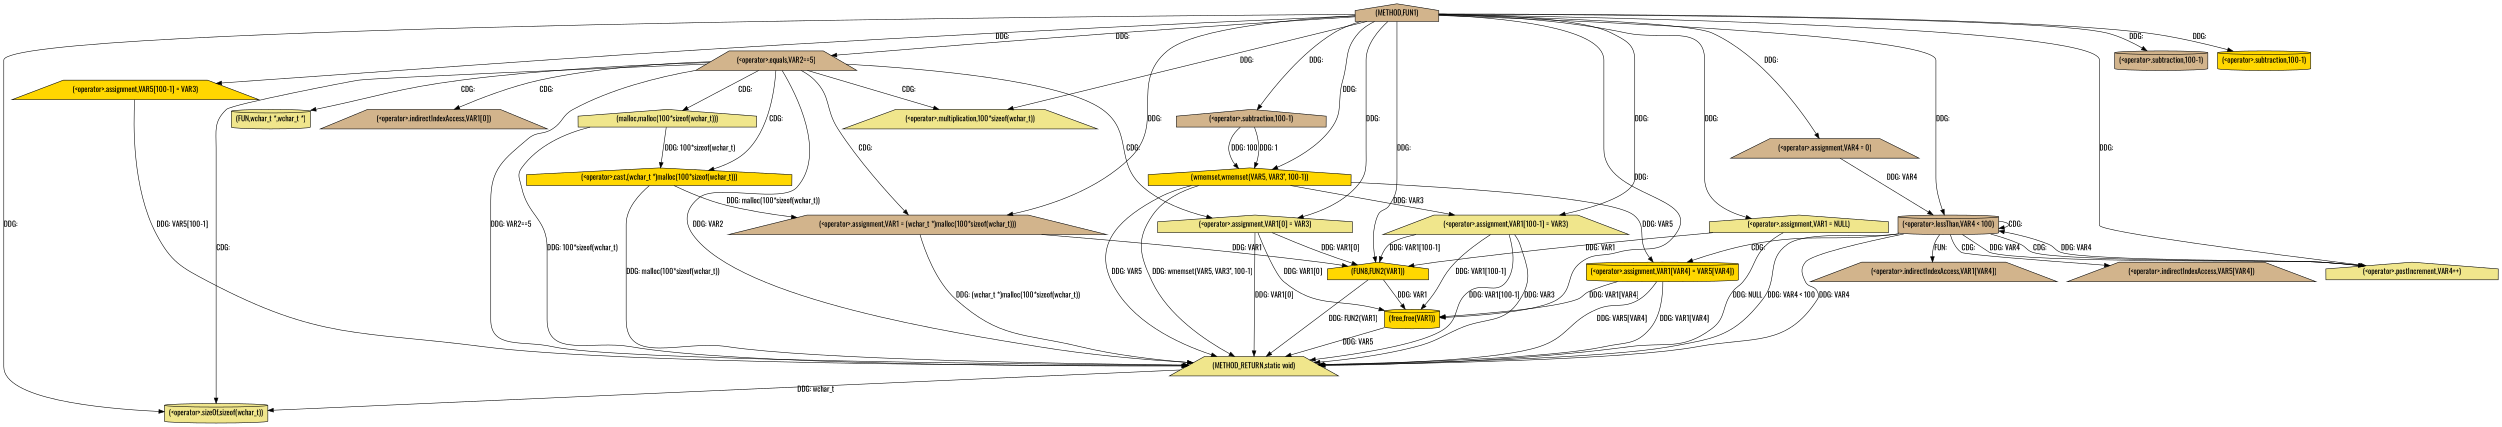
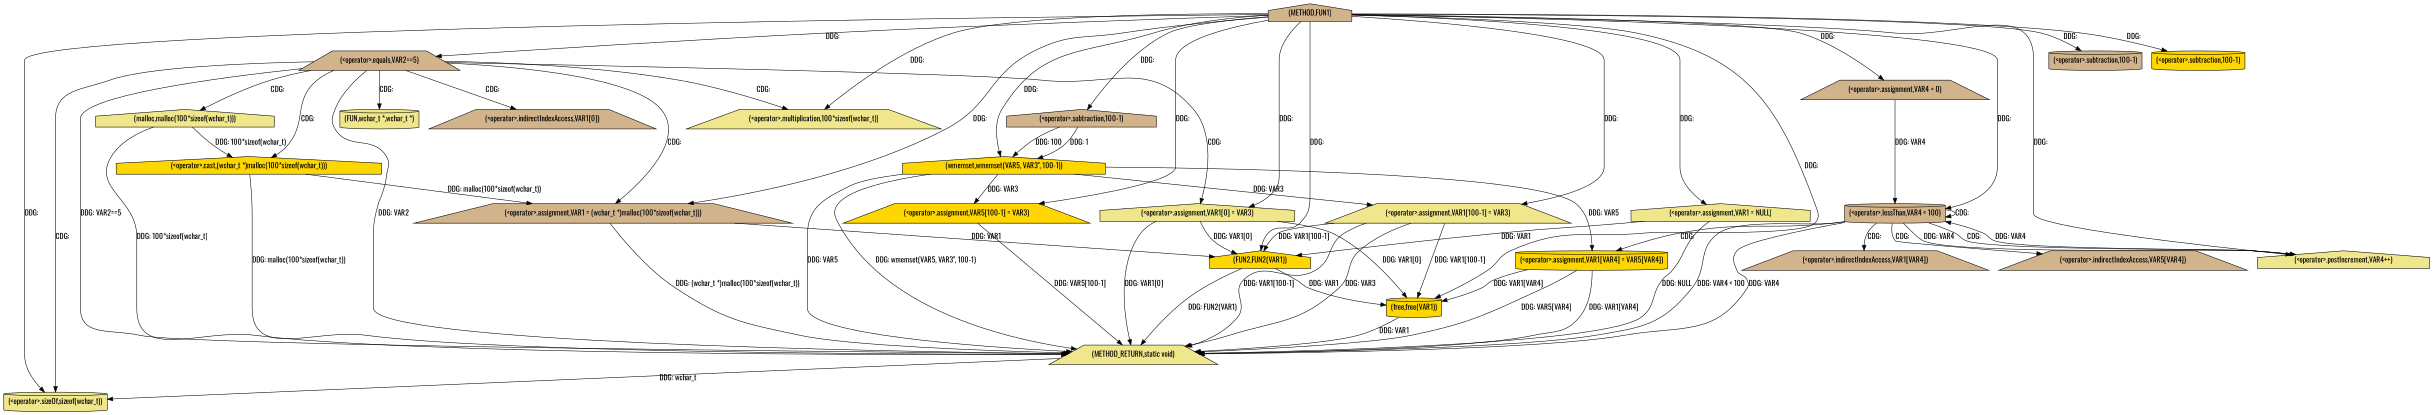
none -> (988, 187)
(1942, 248) -> (1875, 237)
(1378, 272) -> (1260, 261)
(1358, 343) -> (1394, 331)
